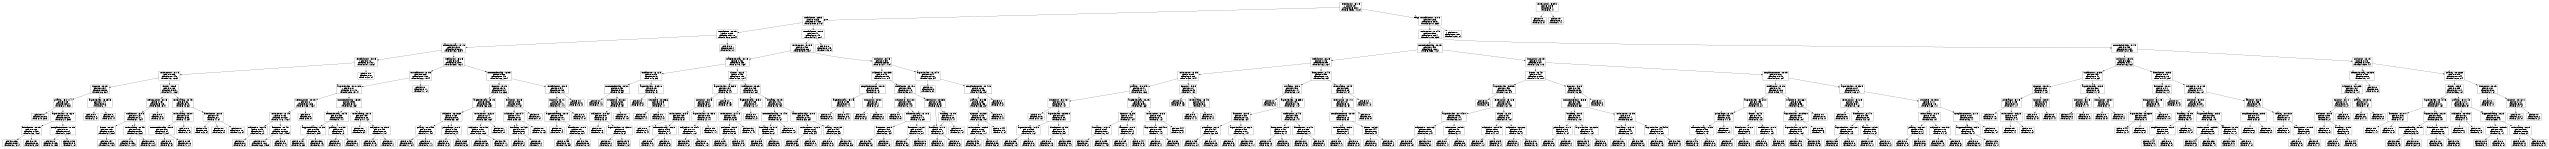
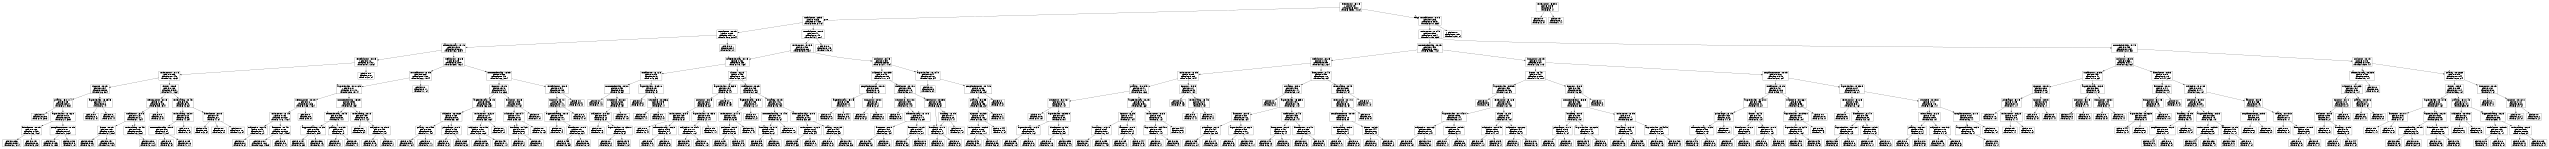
none -> (87, 143)
(127, 143) -> none
(1531, 143) -> (1531, 143)
(1973, 143) -> none
